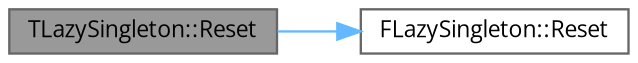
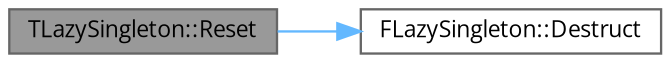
(495, 31) -> (511, 31)
